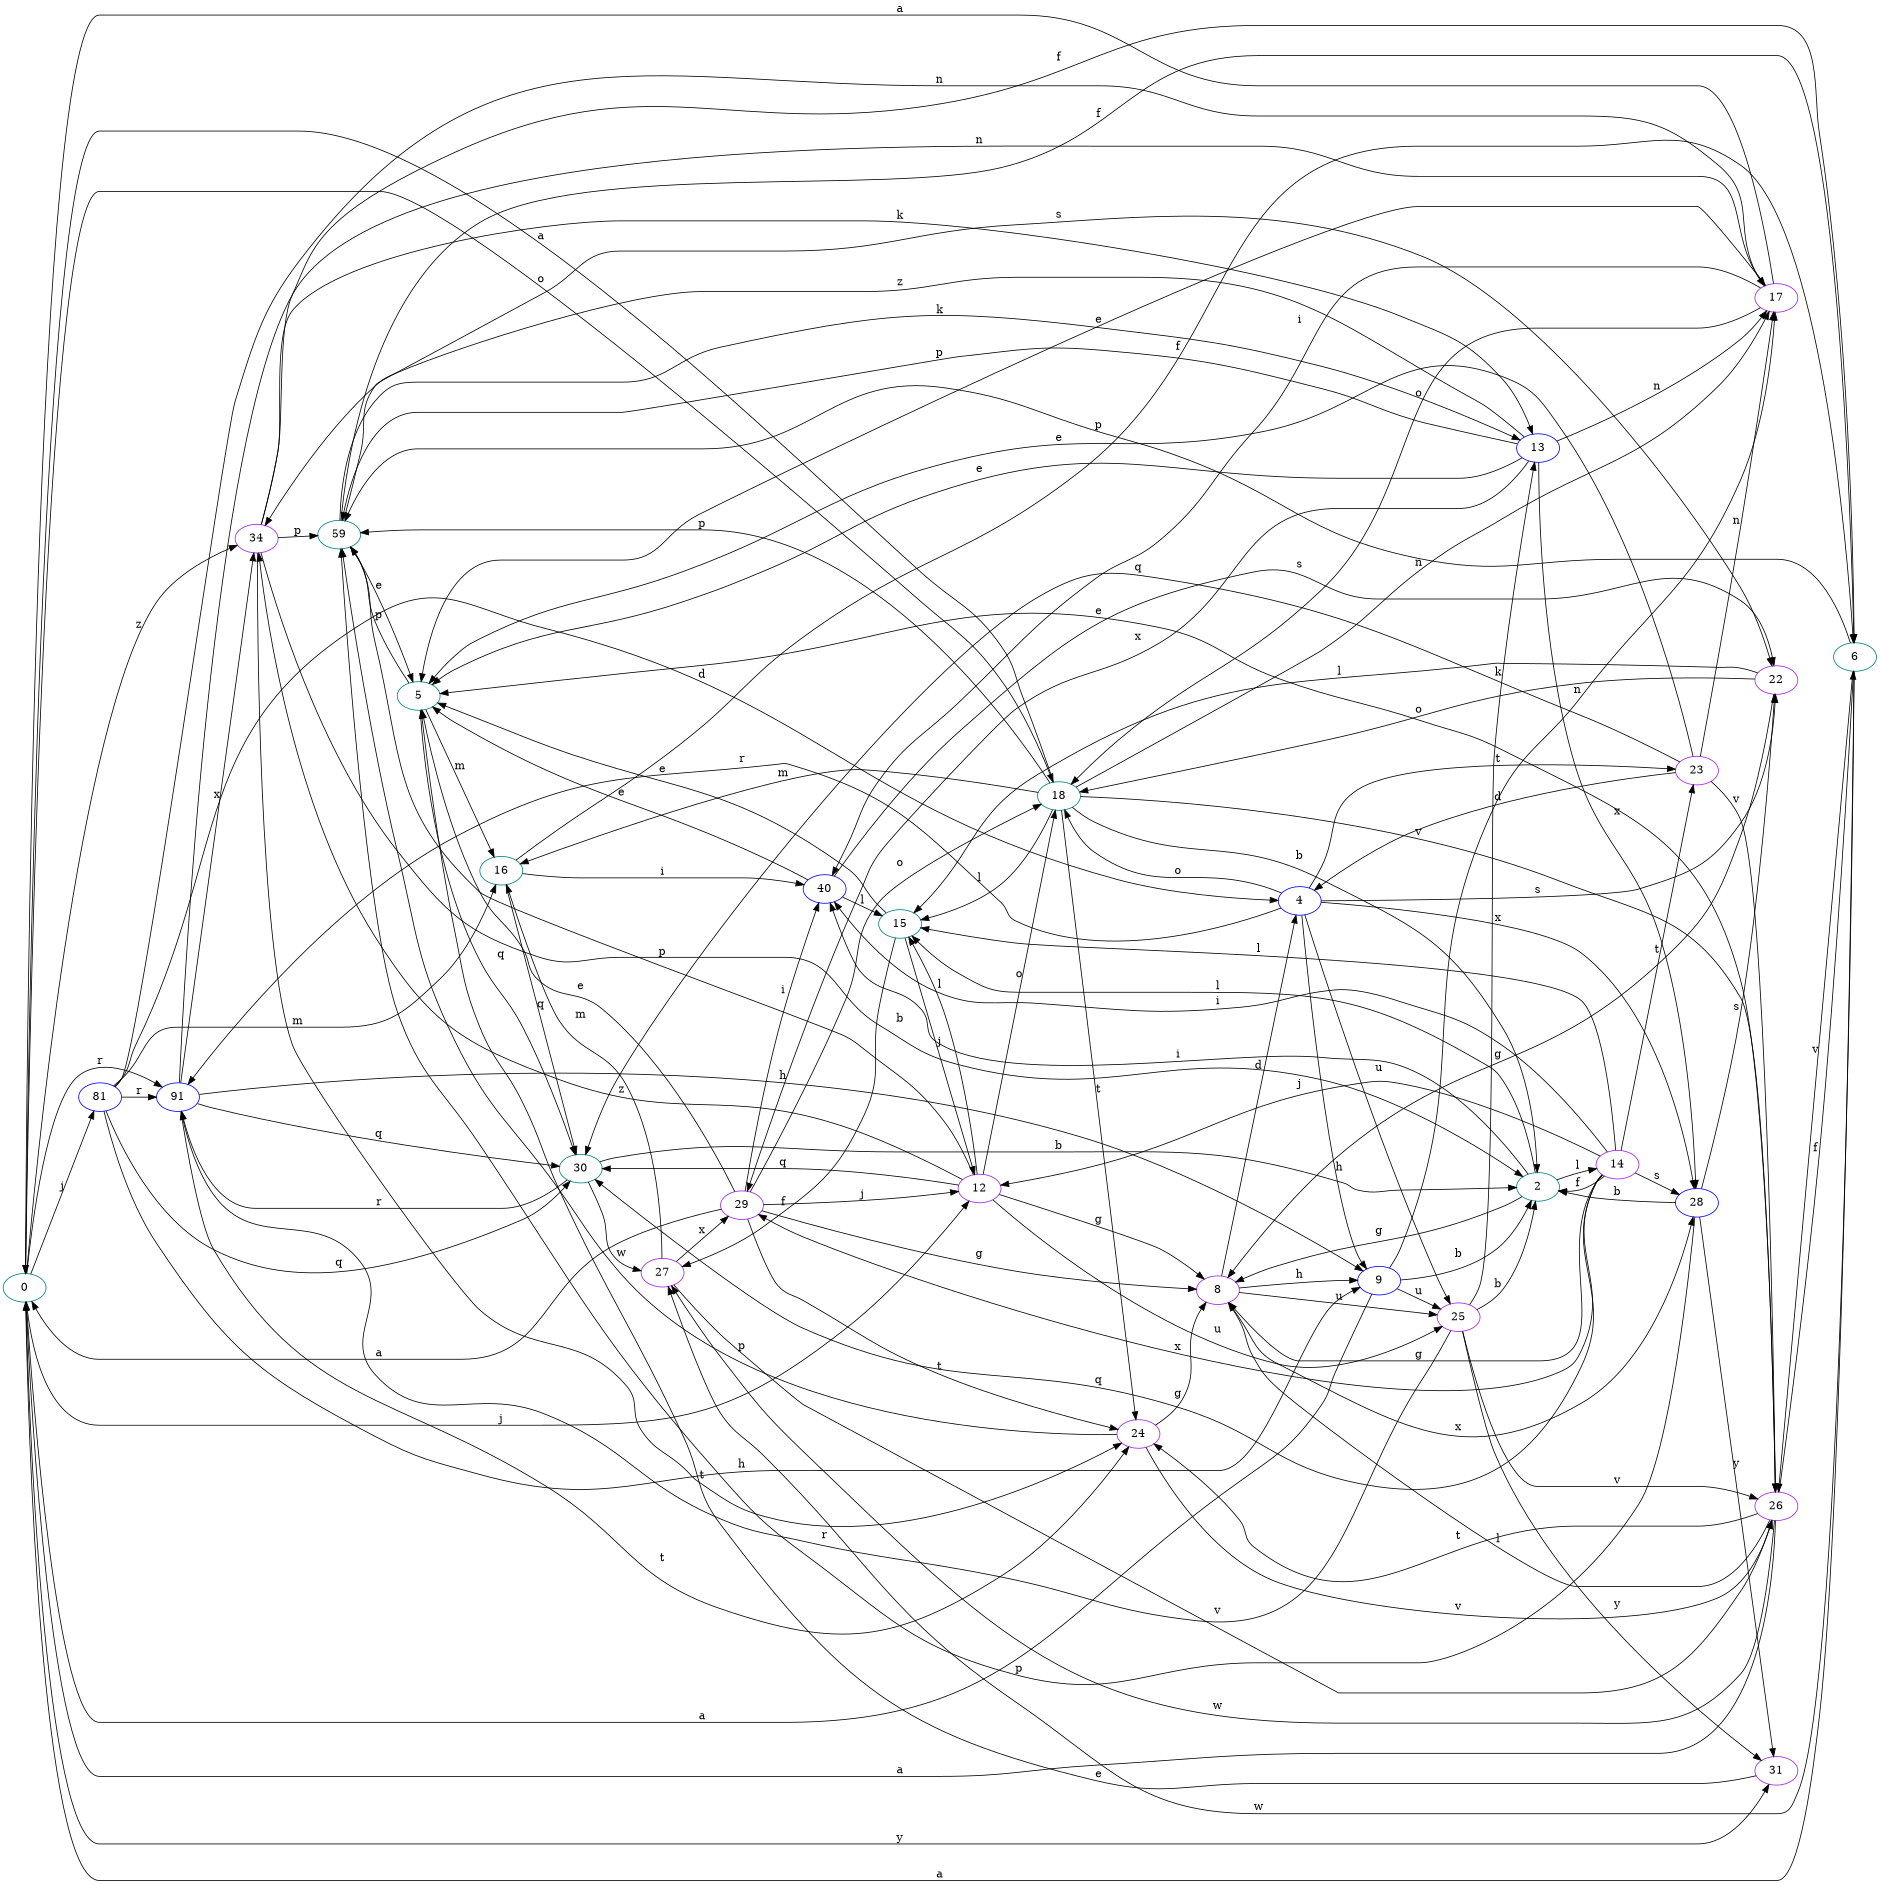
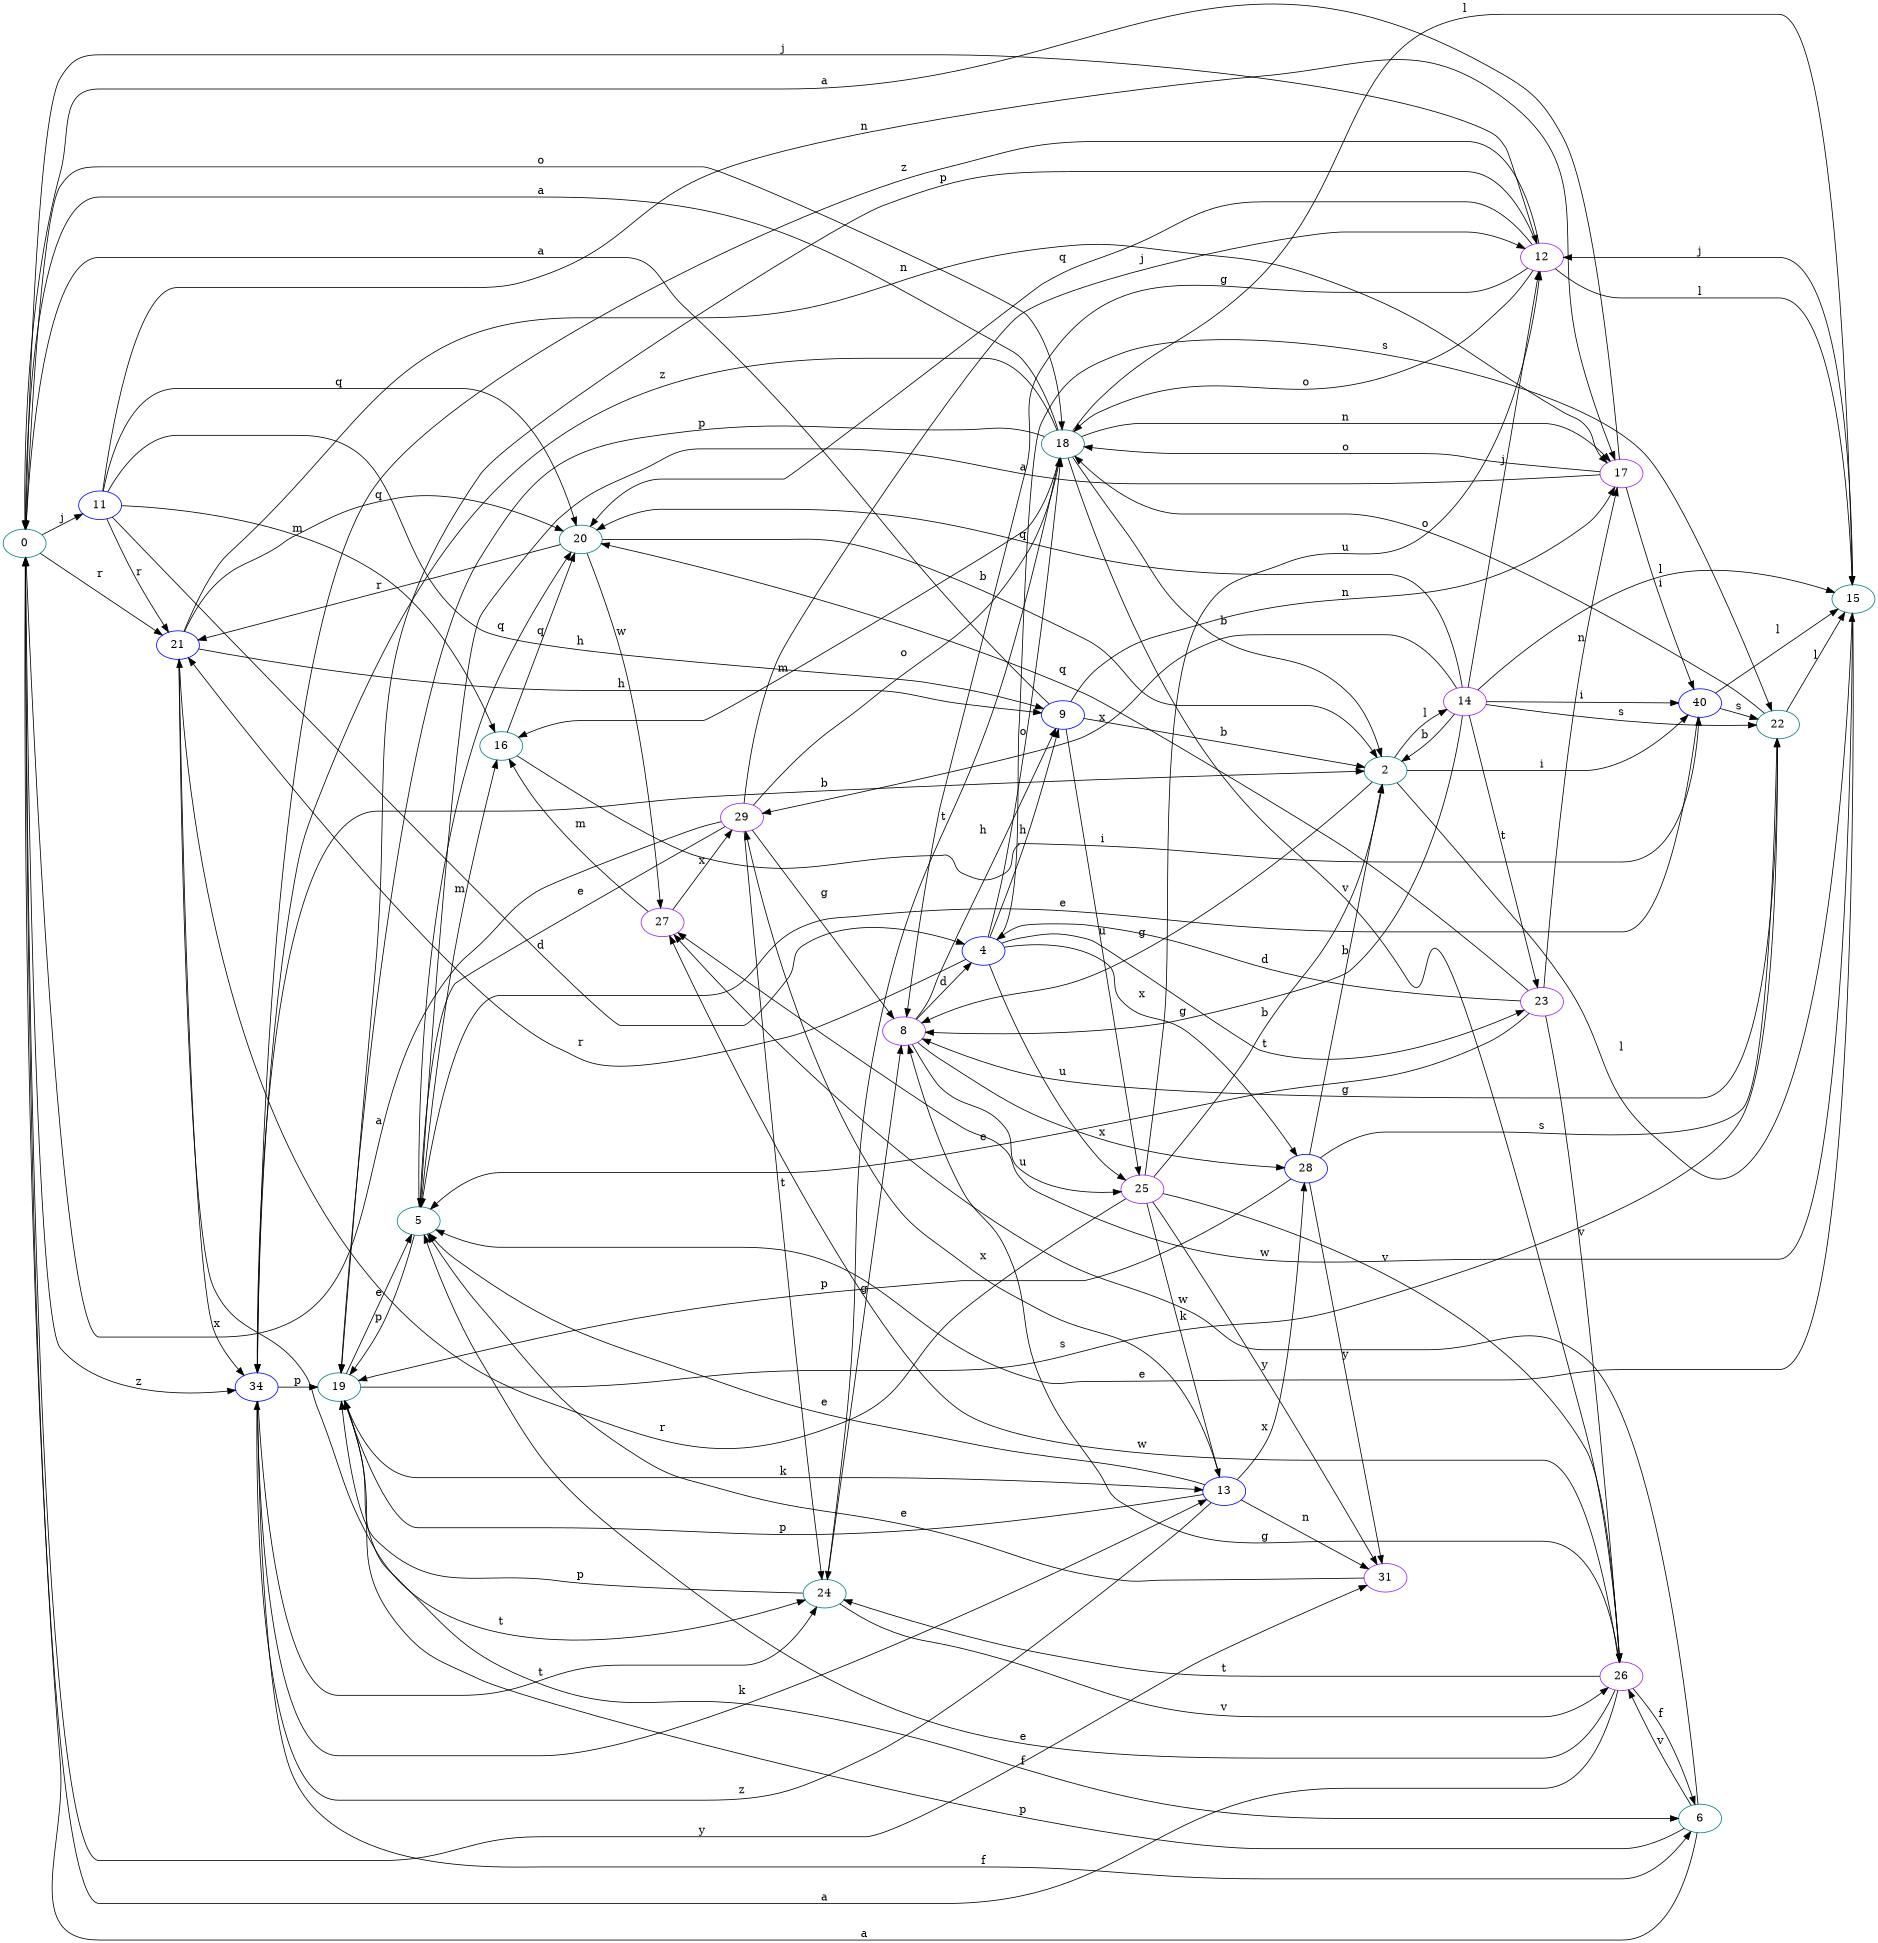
(1233, 261) -> none
(1099, 320) -> (1023, 468)
(1666, 389) -> (1301, 1533)
(339, 535) -> (339, 1387)
(257, 539) -> (257, 1387)
none -> (389, 645)
(1776, 680) -> (1778, 725)
(774, 1049) -> none
(100, 1097) -> (100, 505)
(178, 1097) -> (178, 645)
(581, 1169) -> (581, 539)
(1654, 1182) -> (1617, 720)
(1578, 1183) -> (1425, 735)
(783, 1202) -> (1265, 1253)
(1199, 1336) -> (1208, 606)
(1138, 1434) -> (825, 1594)
(1498, 1539) -> (1265, 1537)
(1219, 1628) -> none
